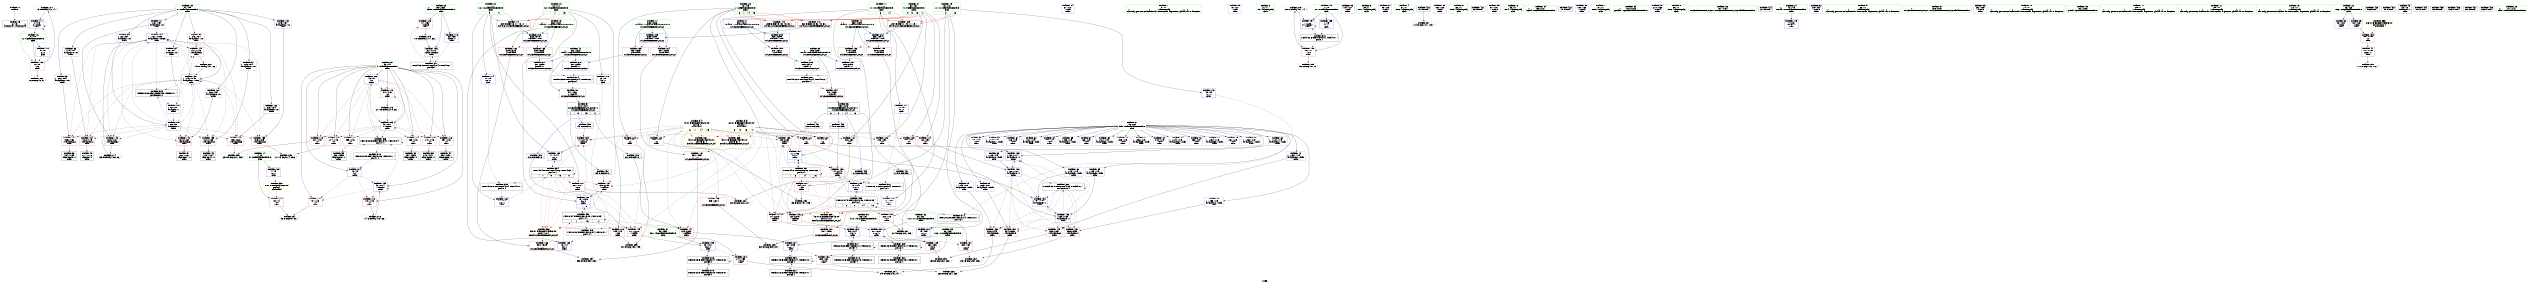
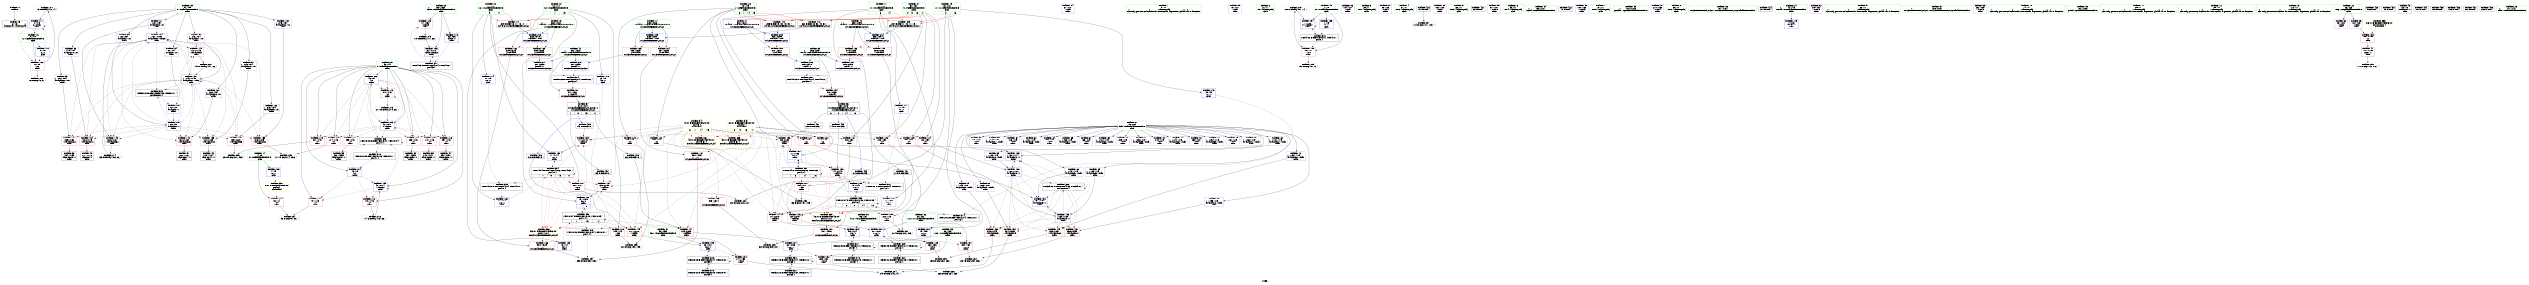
(577, 238) -> (587, 246)
